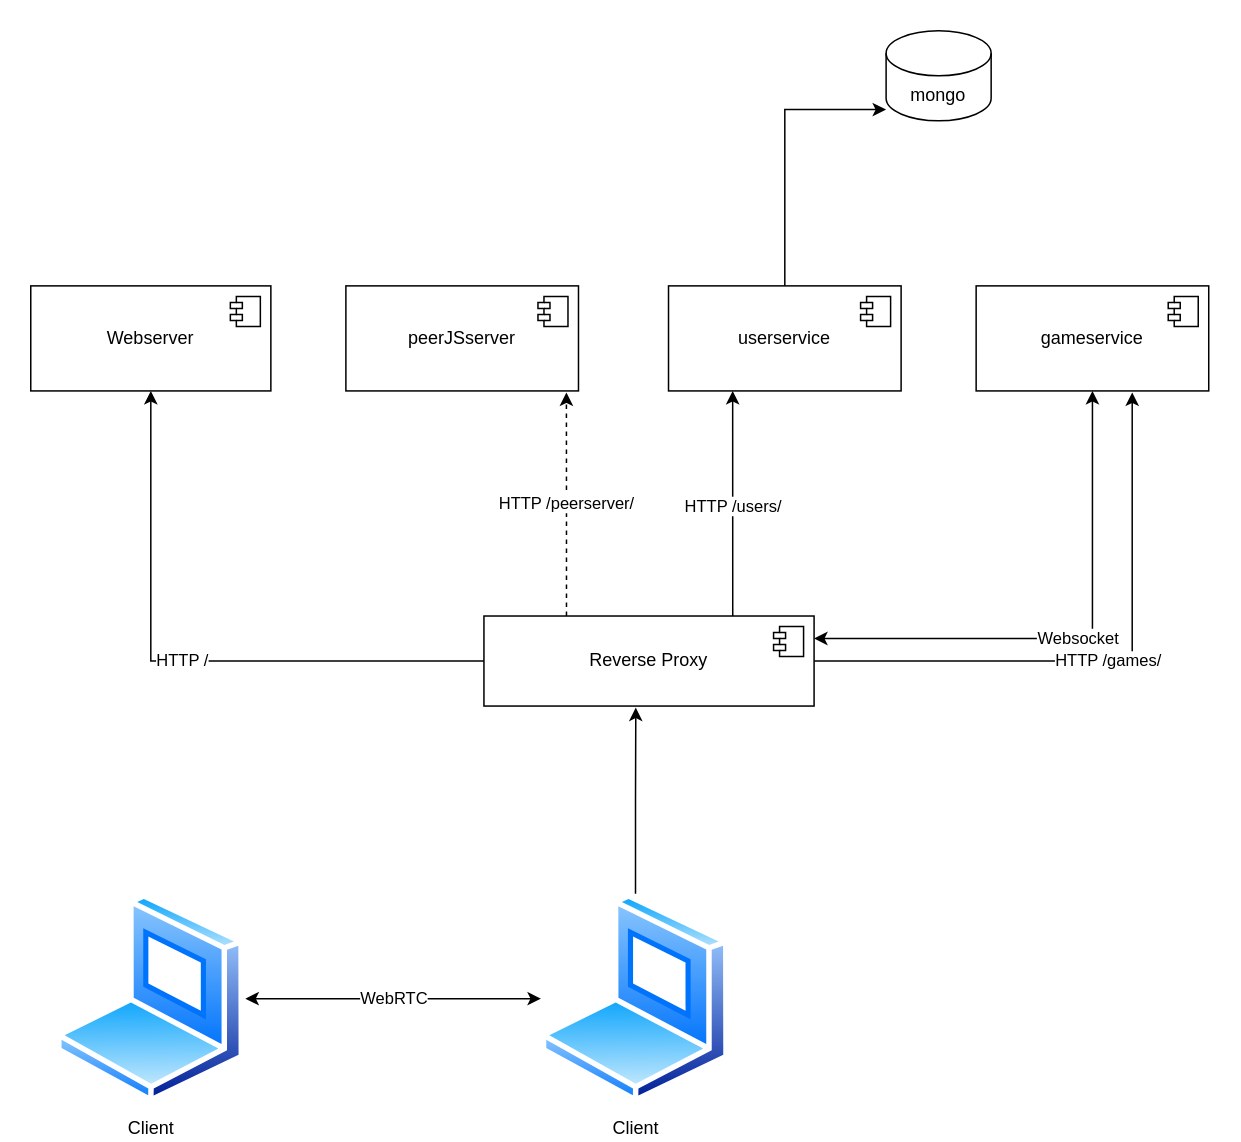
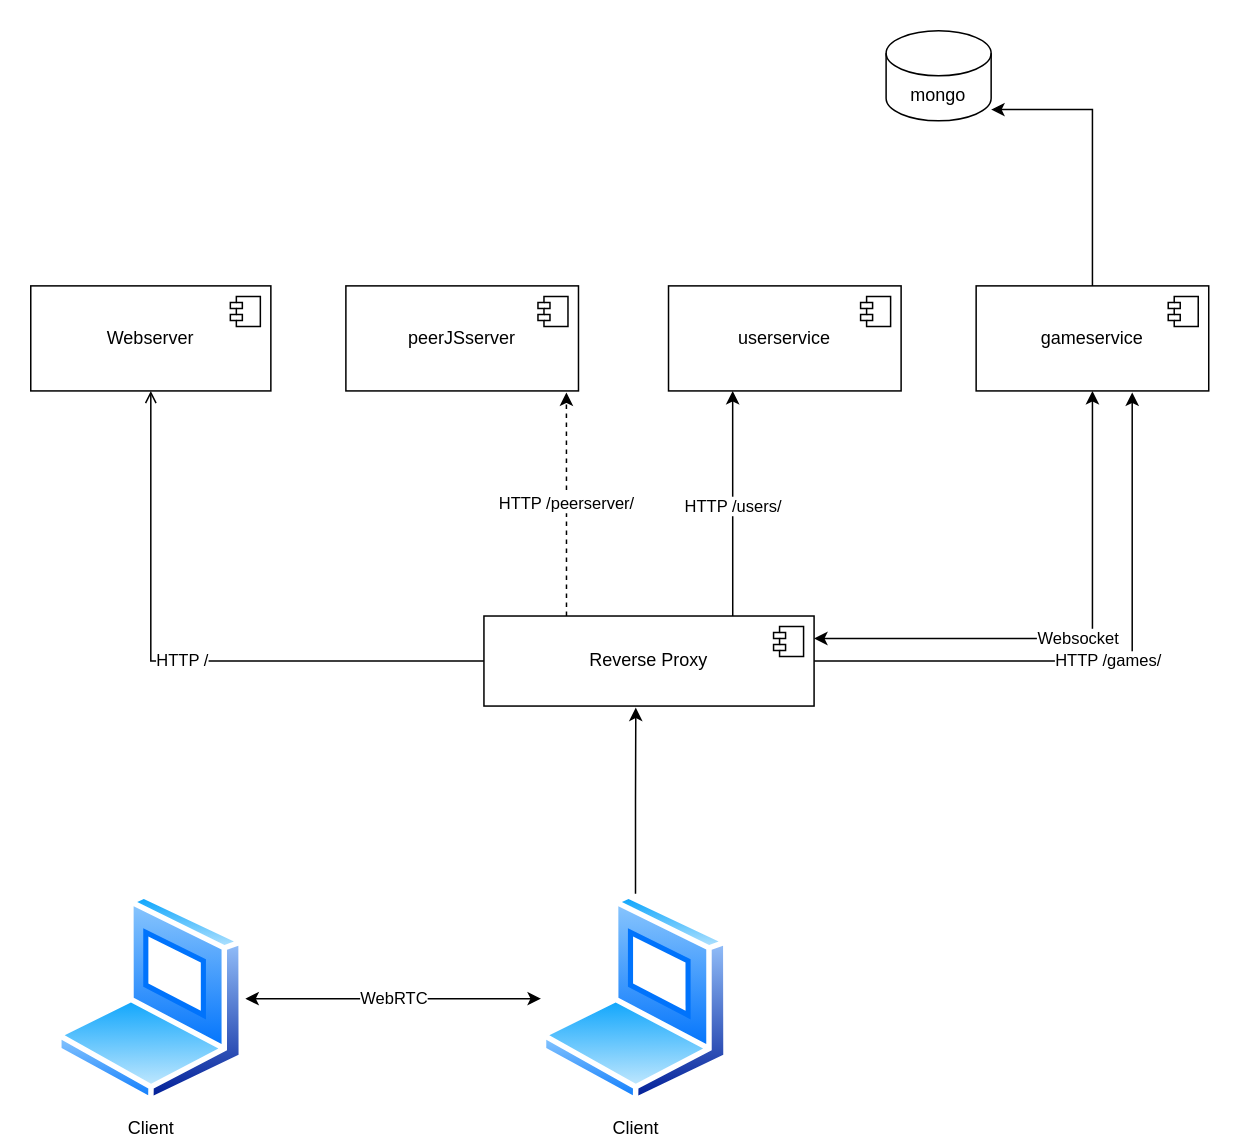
(785, 153) -> none
none -> (1092, 153)
(151, 402) -> (151, 400)
